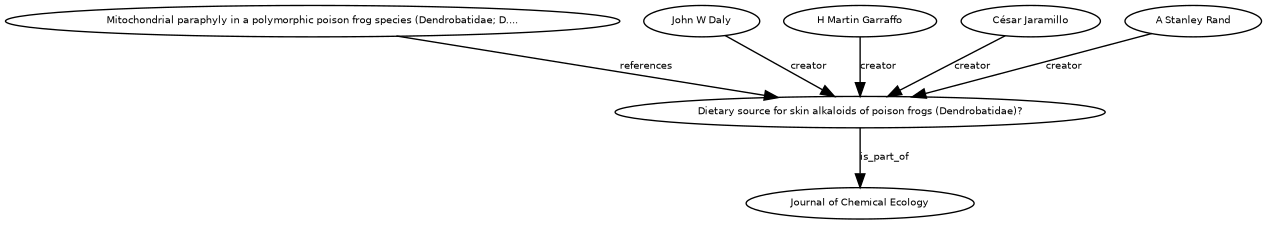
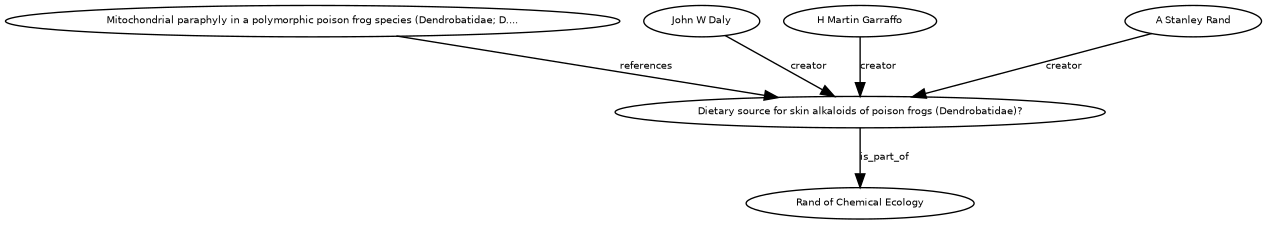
(1031, 21) -> none
(860, 203) -> (860, 203)
